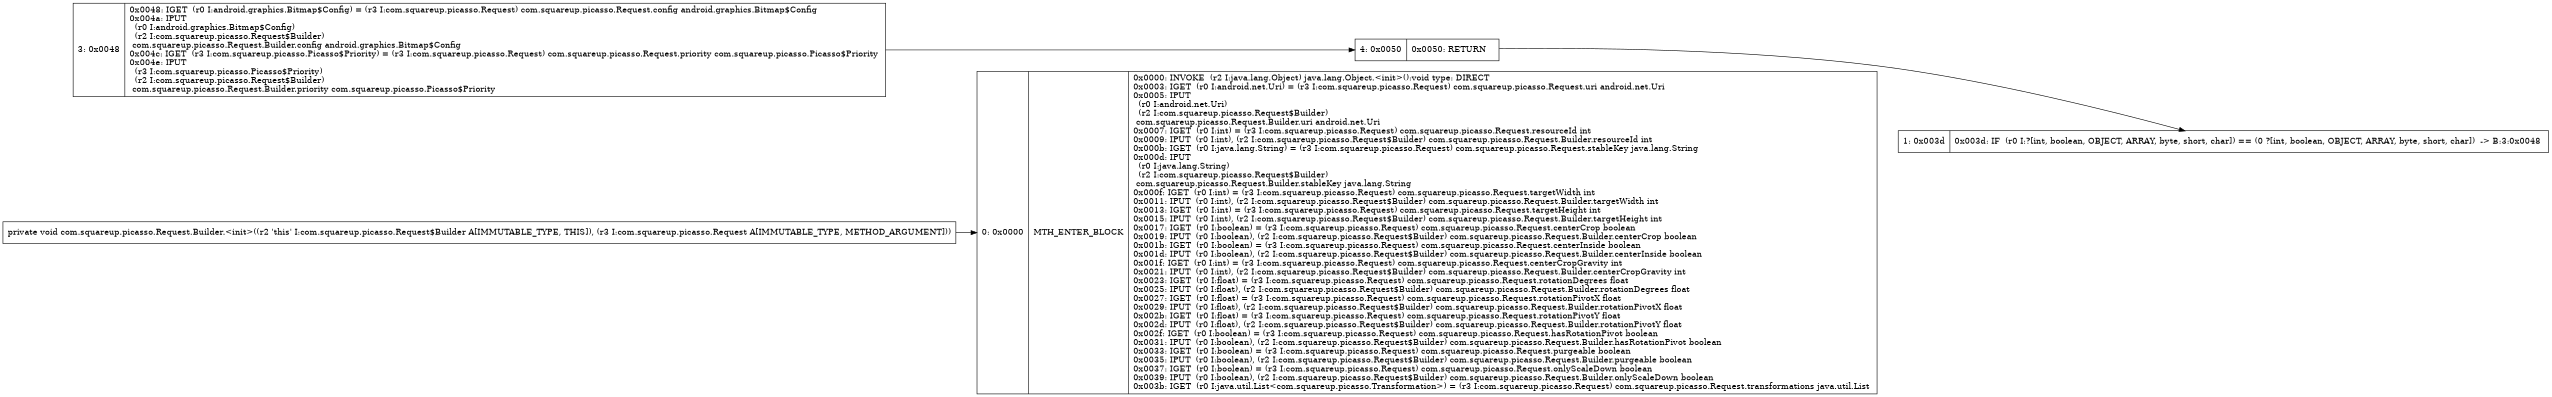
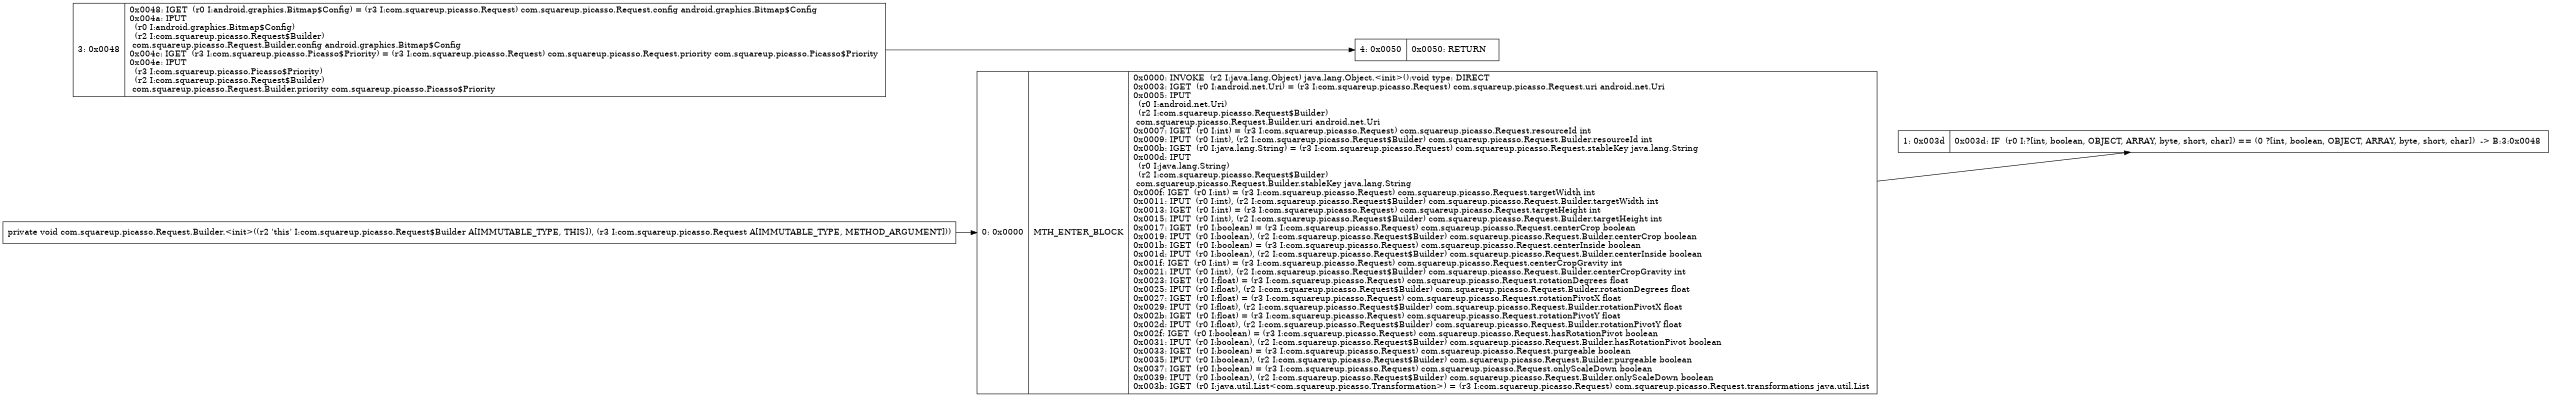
(1843, 62) -> (2001, 167)
